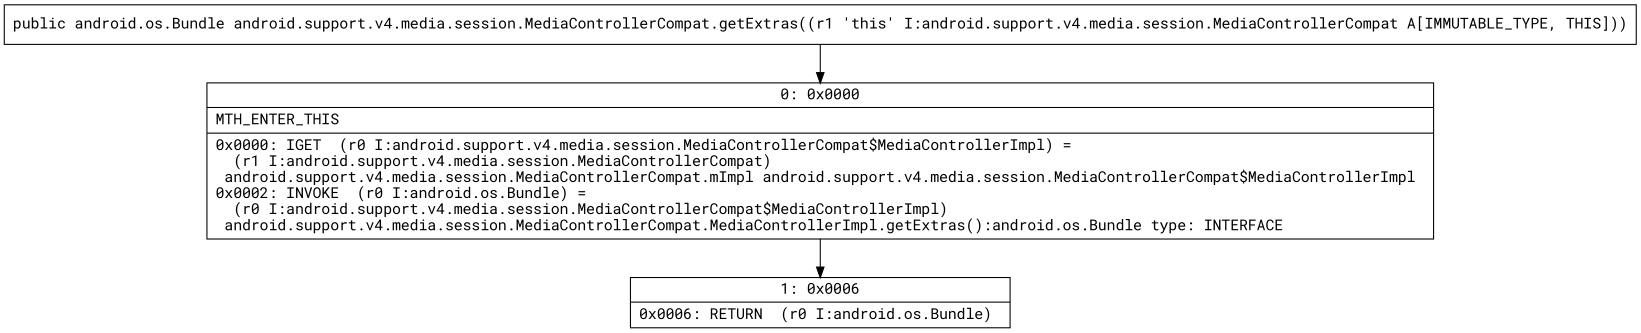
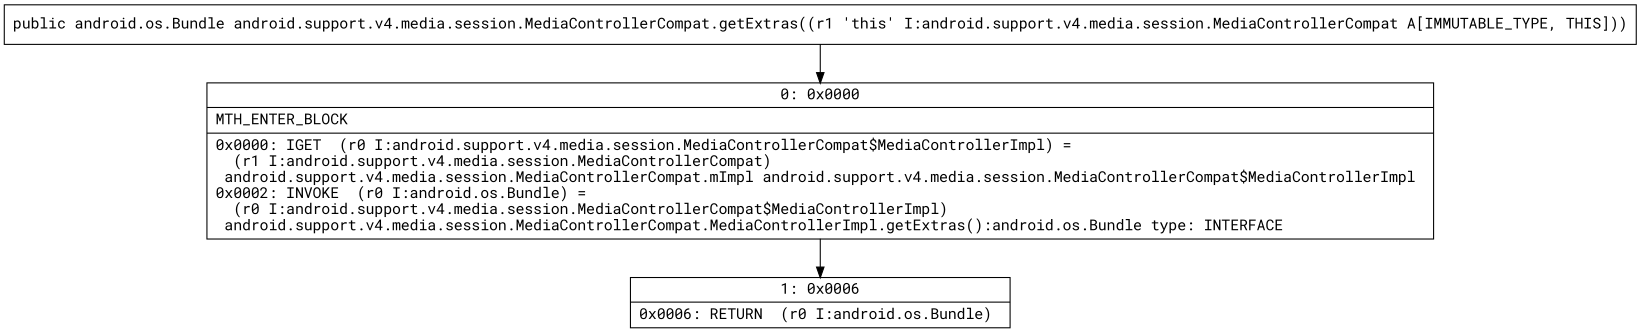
(278, 120) -> (282, 120)
